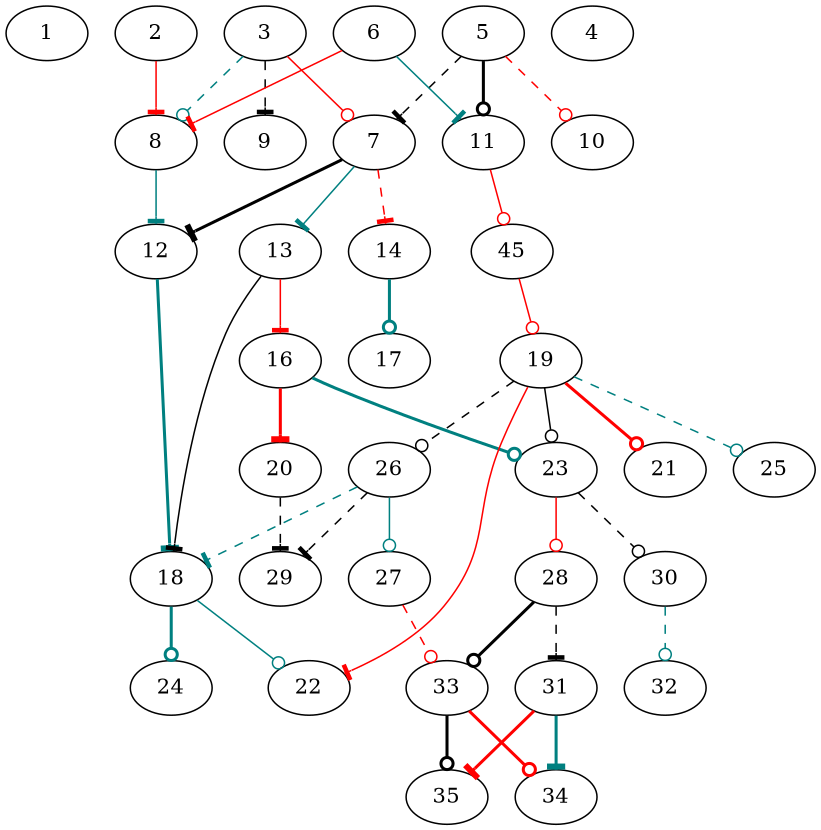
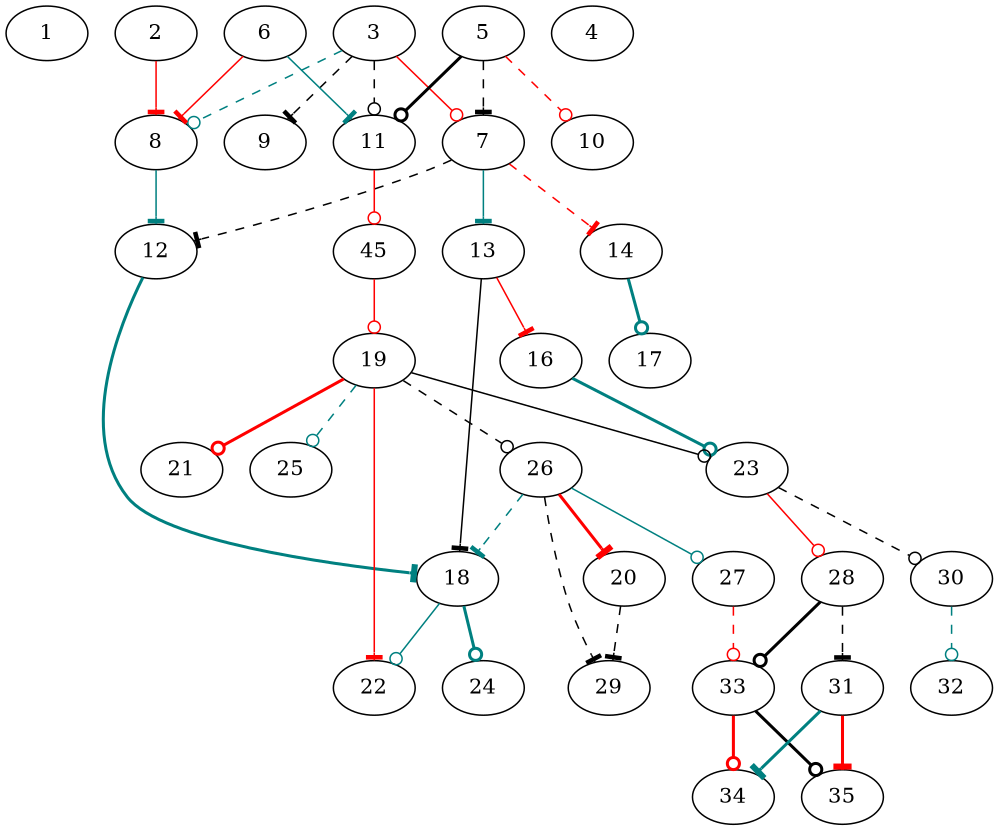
none -> (374, 82)
(269, 195) -> (328, 204)
(280, 412) -> (580, 521)
